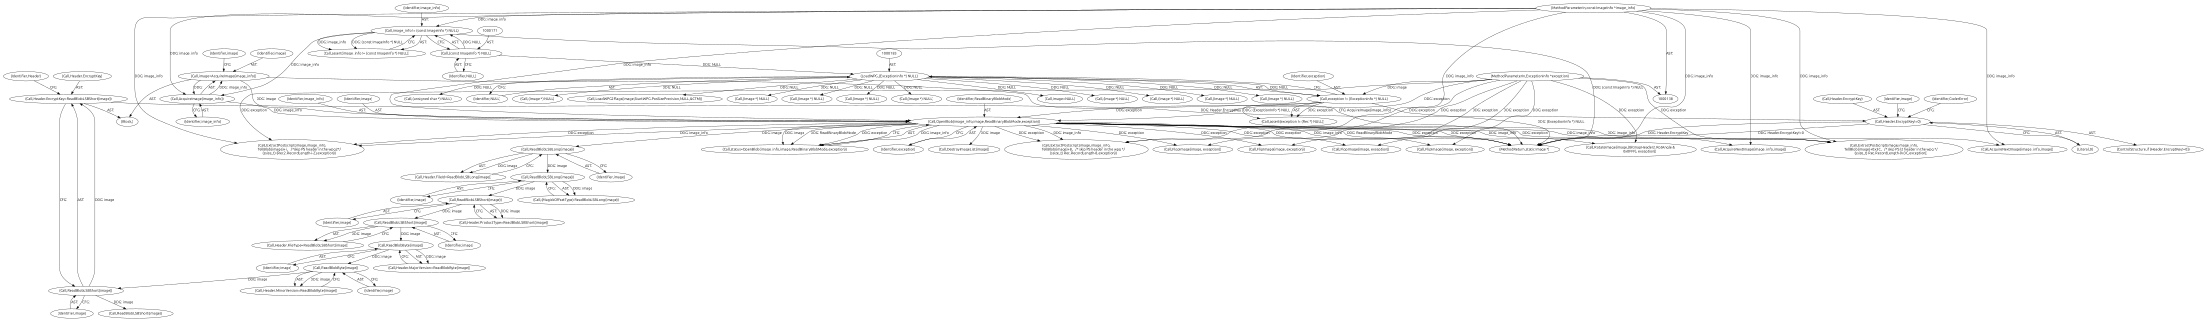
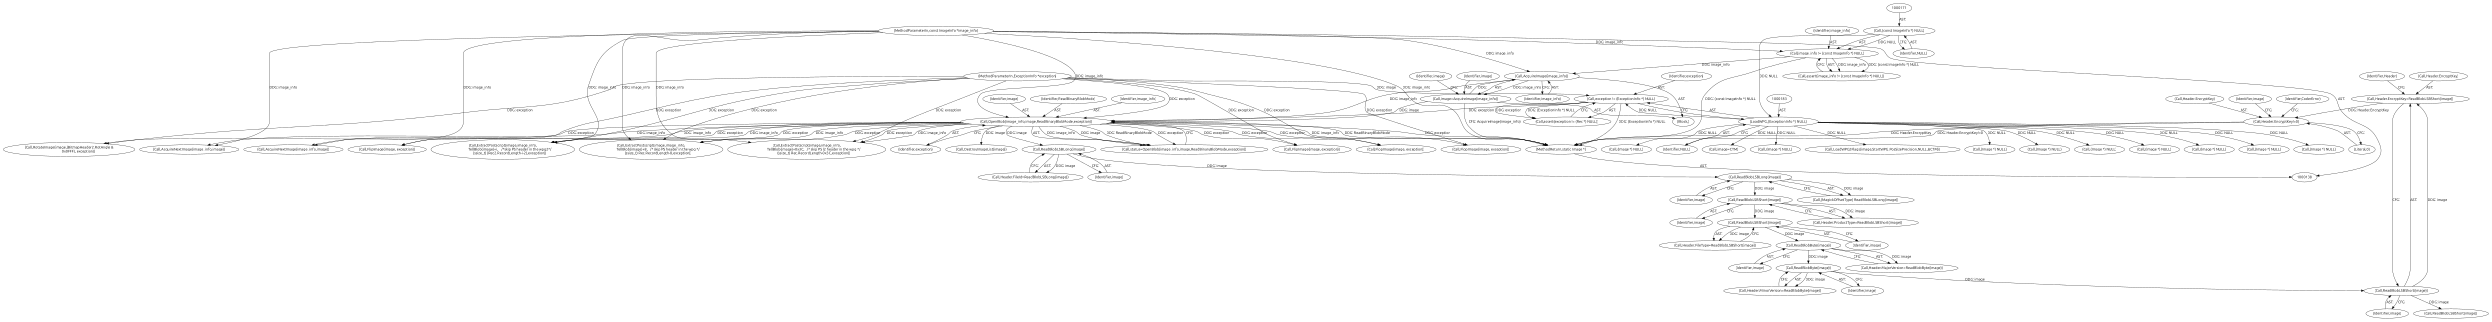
(436, 43) -> none
(1641, 84) -> (1931, 175)
(428, 99) -> none
(1060, 99) -> (1724, 149)
none -> (1581, 108)
(101, 109) -> (1637, 84)
(2153, 149) -> none
